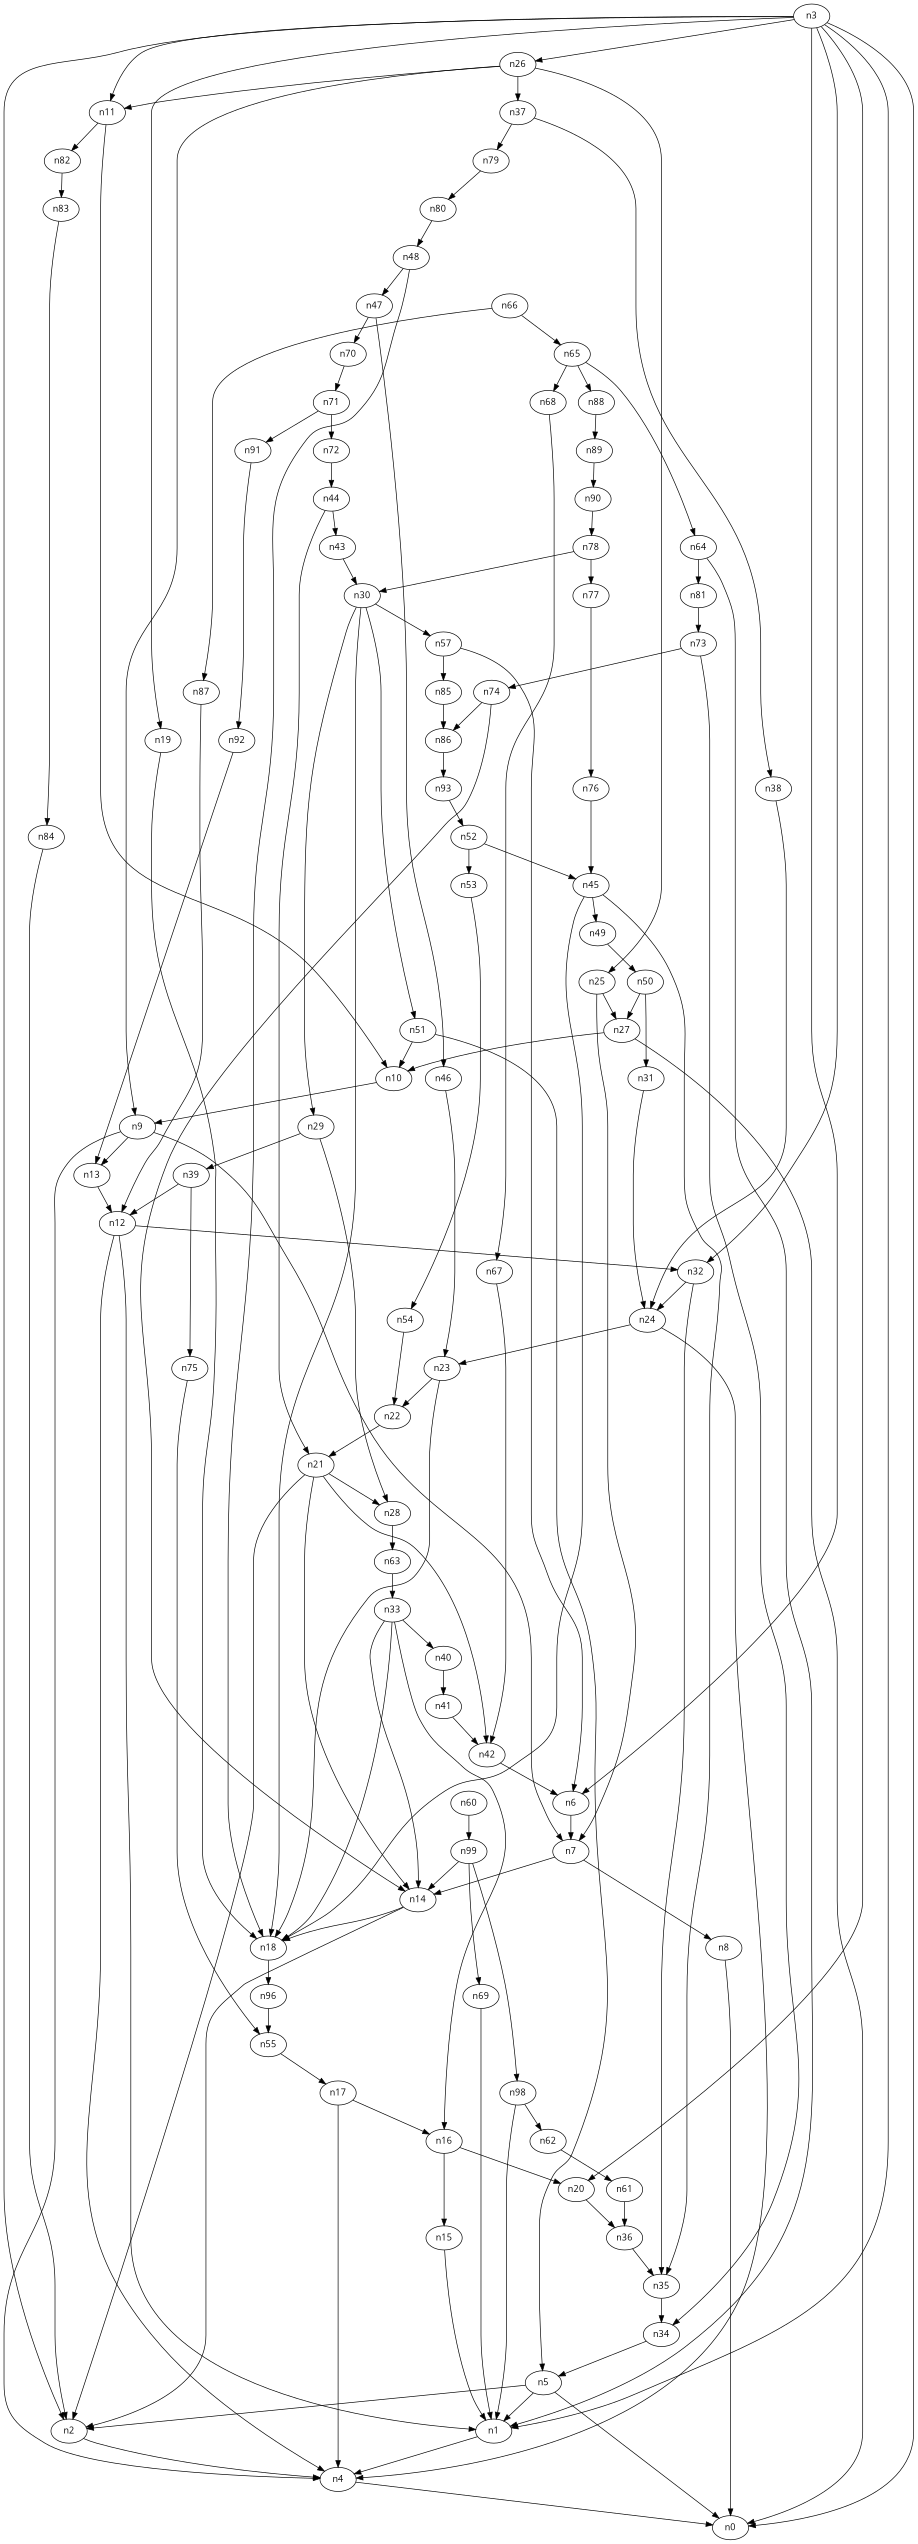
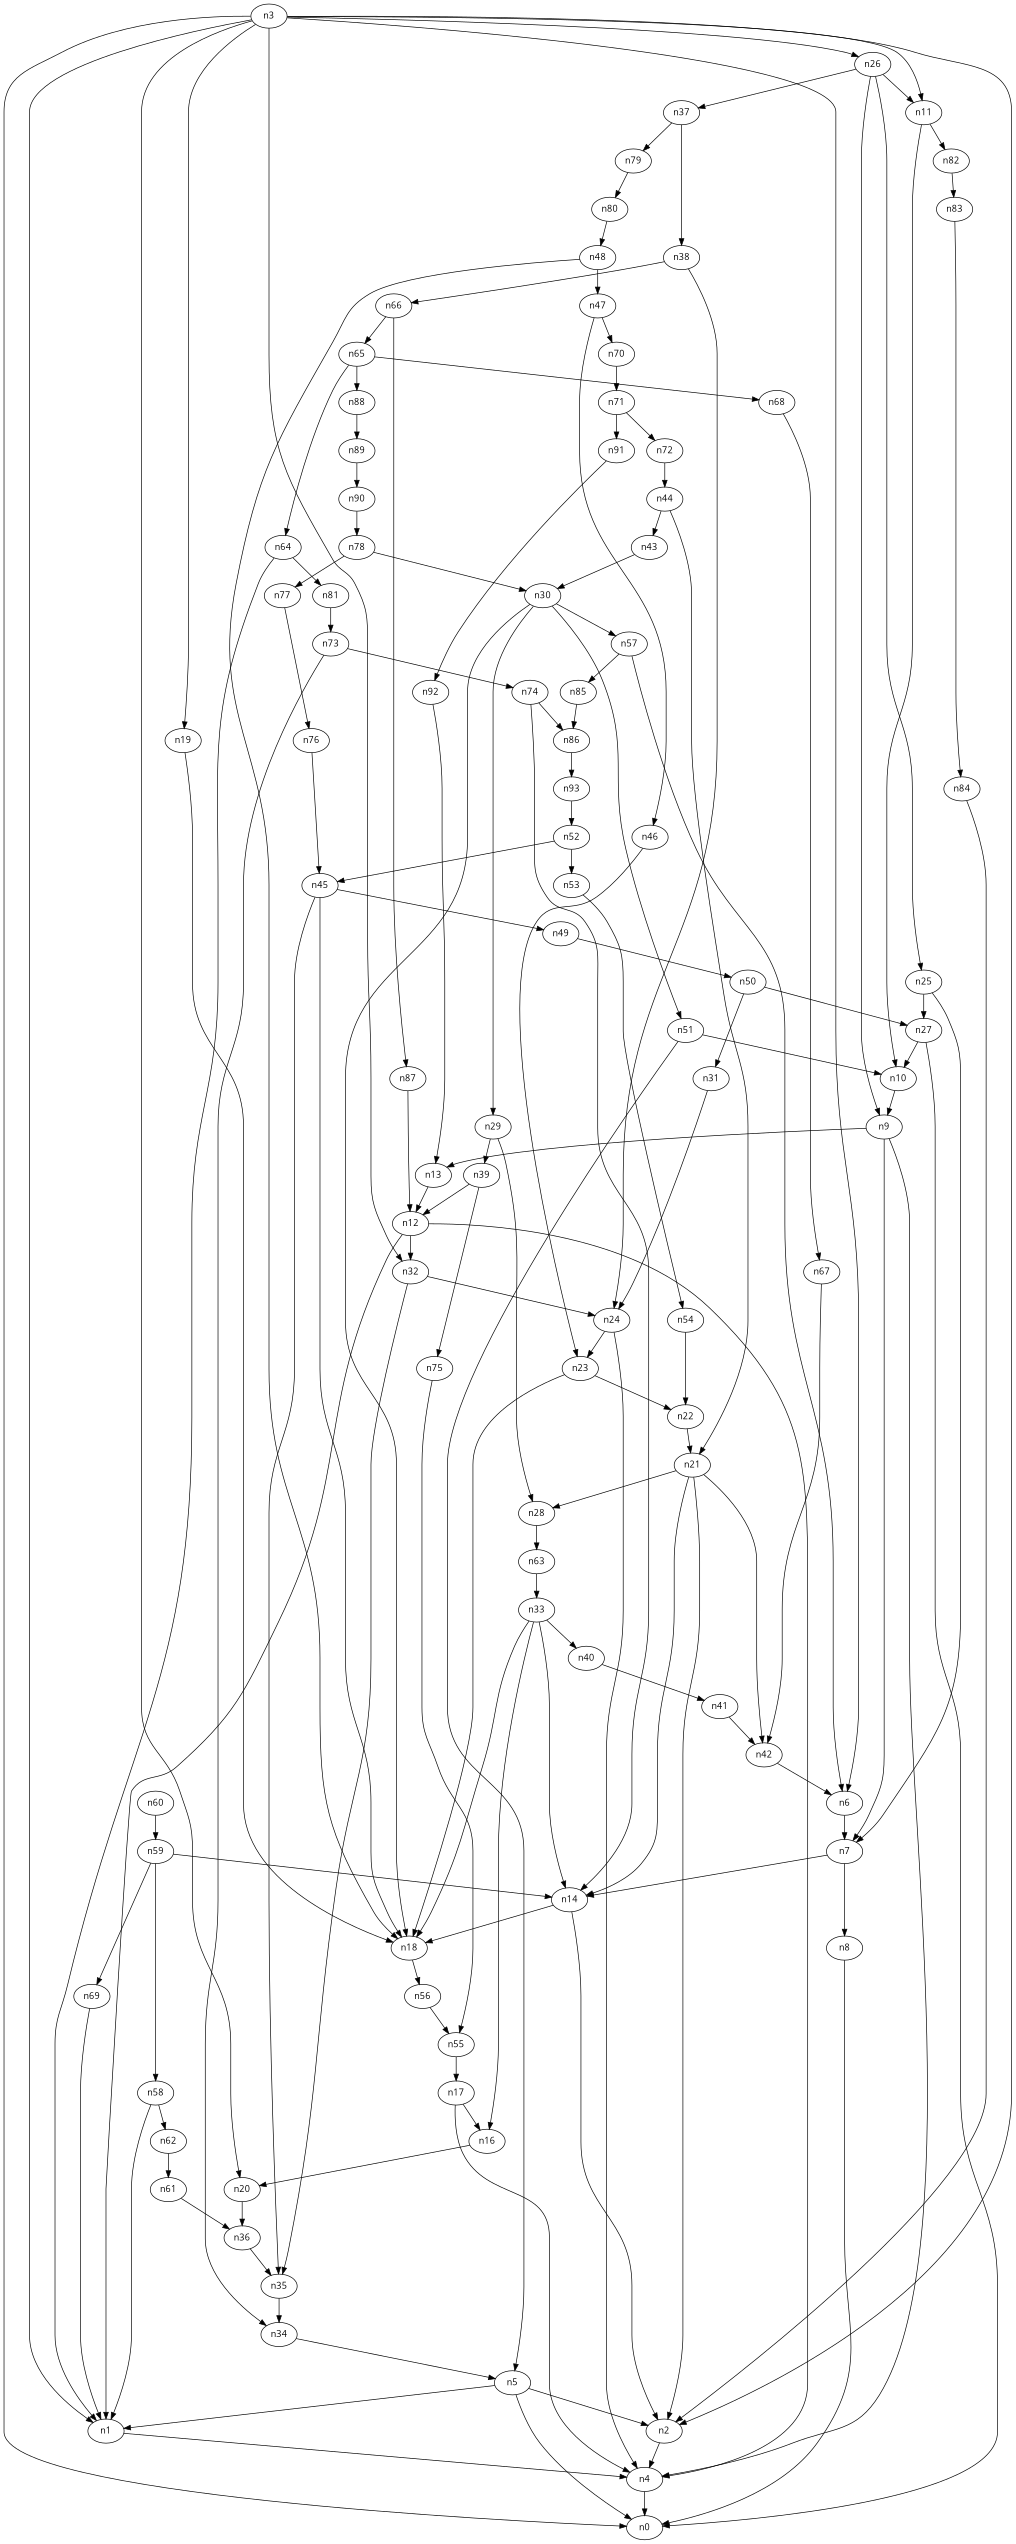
none -> (541, 283)
(469, 1851) -> (156, 1851)
(268, 1996) -> (423, 1996)
(518, 2093) -> (156, 2093)
(444, 2238) -> none
